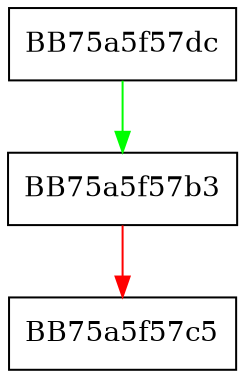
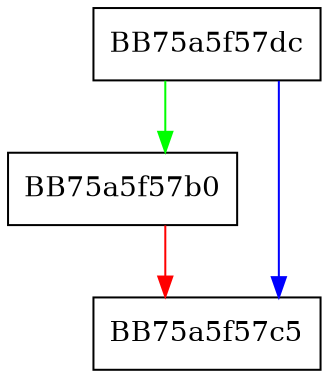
none -> (279, 179)
(123, 189) -> (123, 189)
